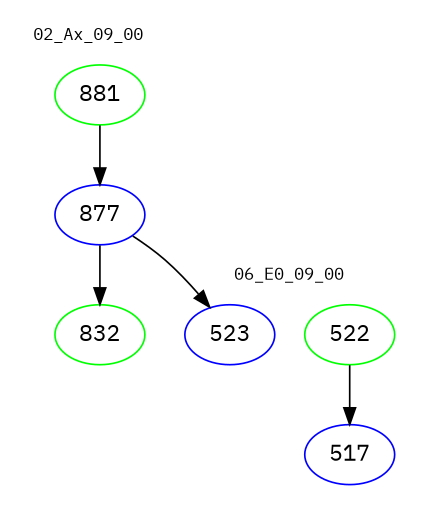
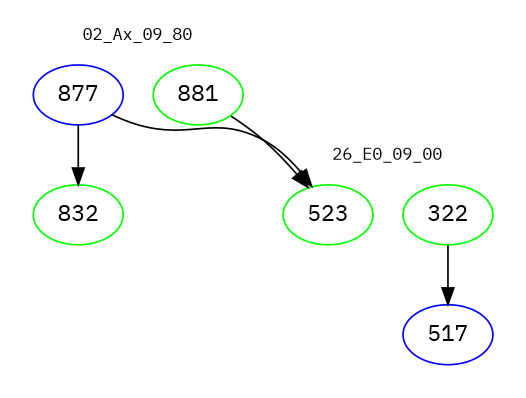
(89, 36) -> (138, 36)
(100, 147) -> (266, 143)
(290, 276) -> (388, 156)
(230, 335) -> (328, 215)
(350, 335) -> (448, 215)
